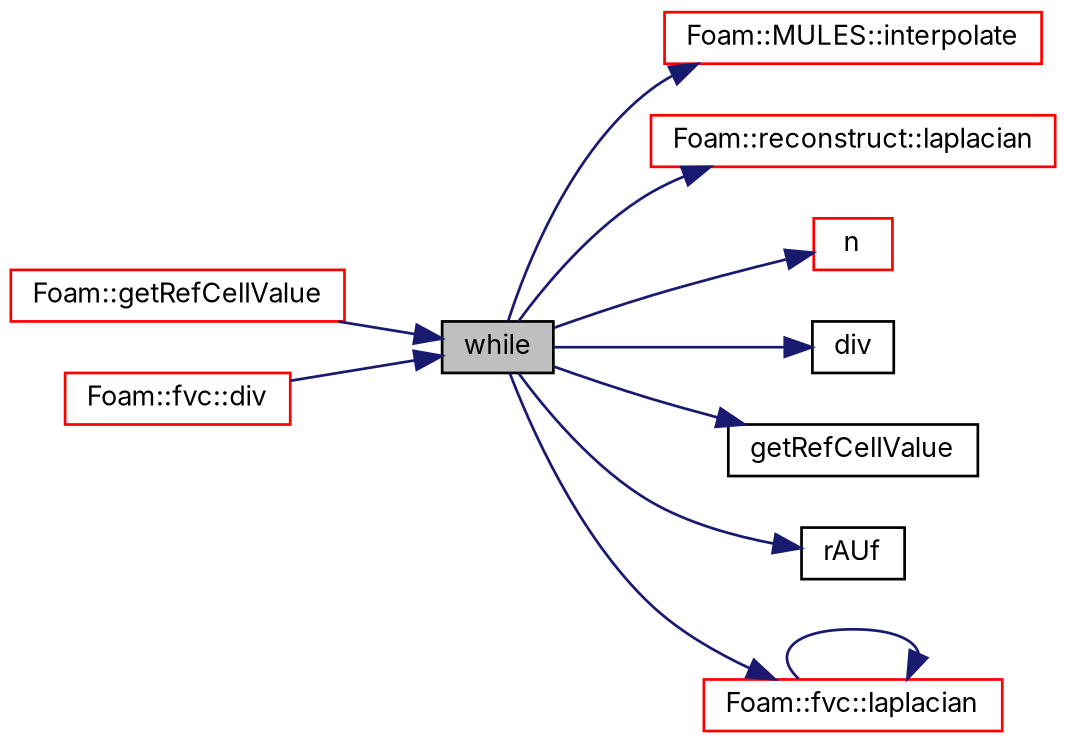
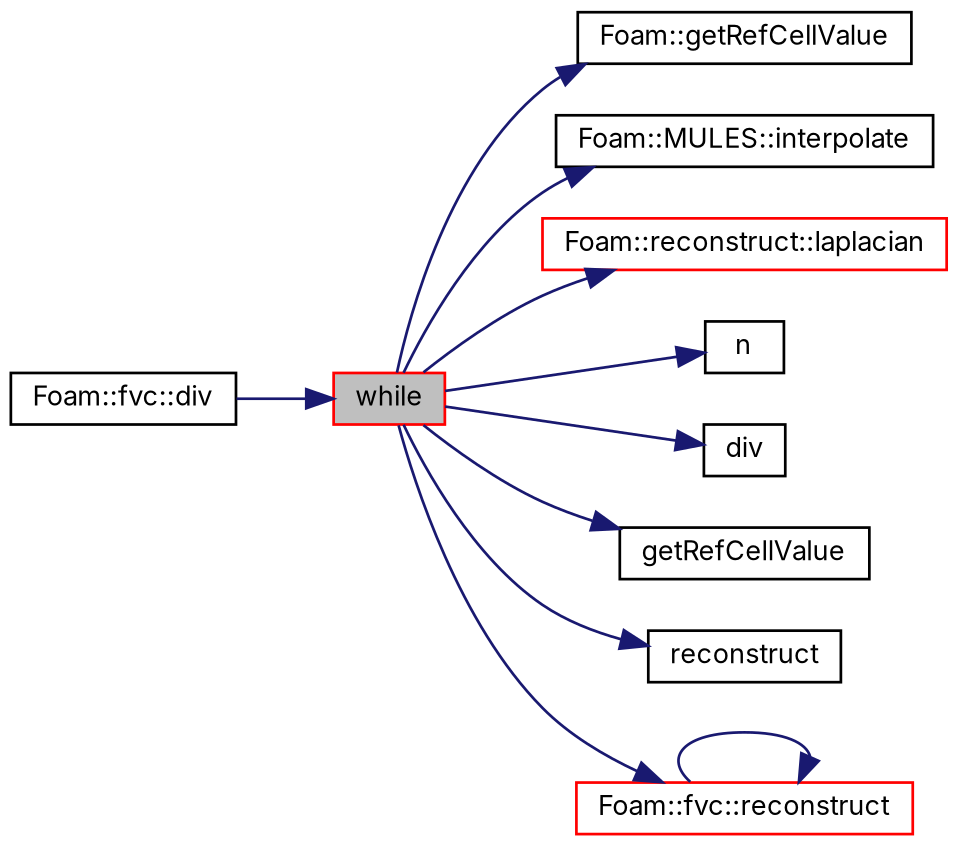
(853, 38) -> (745, 141)
(853, 244) -> (745, 347)
(178, 296) -> (745, 38)
(377, 328) -> (453, 210)
(498, 347) -> (389, 399)
(178, 399) -> (123, 399)
(853, 553) -> (745, 656)
(853, 705) -> (745, 808)
